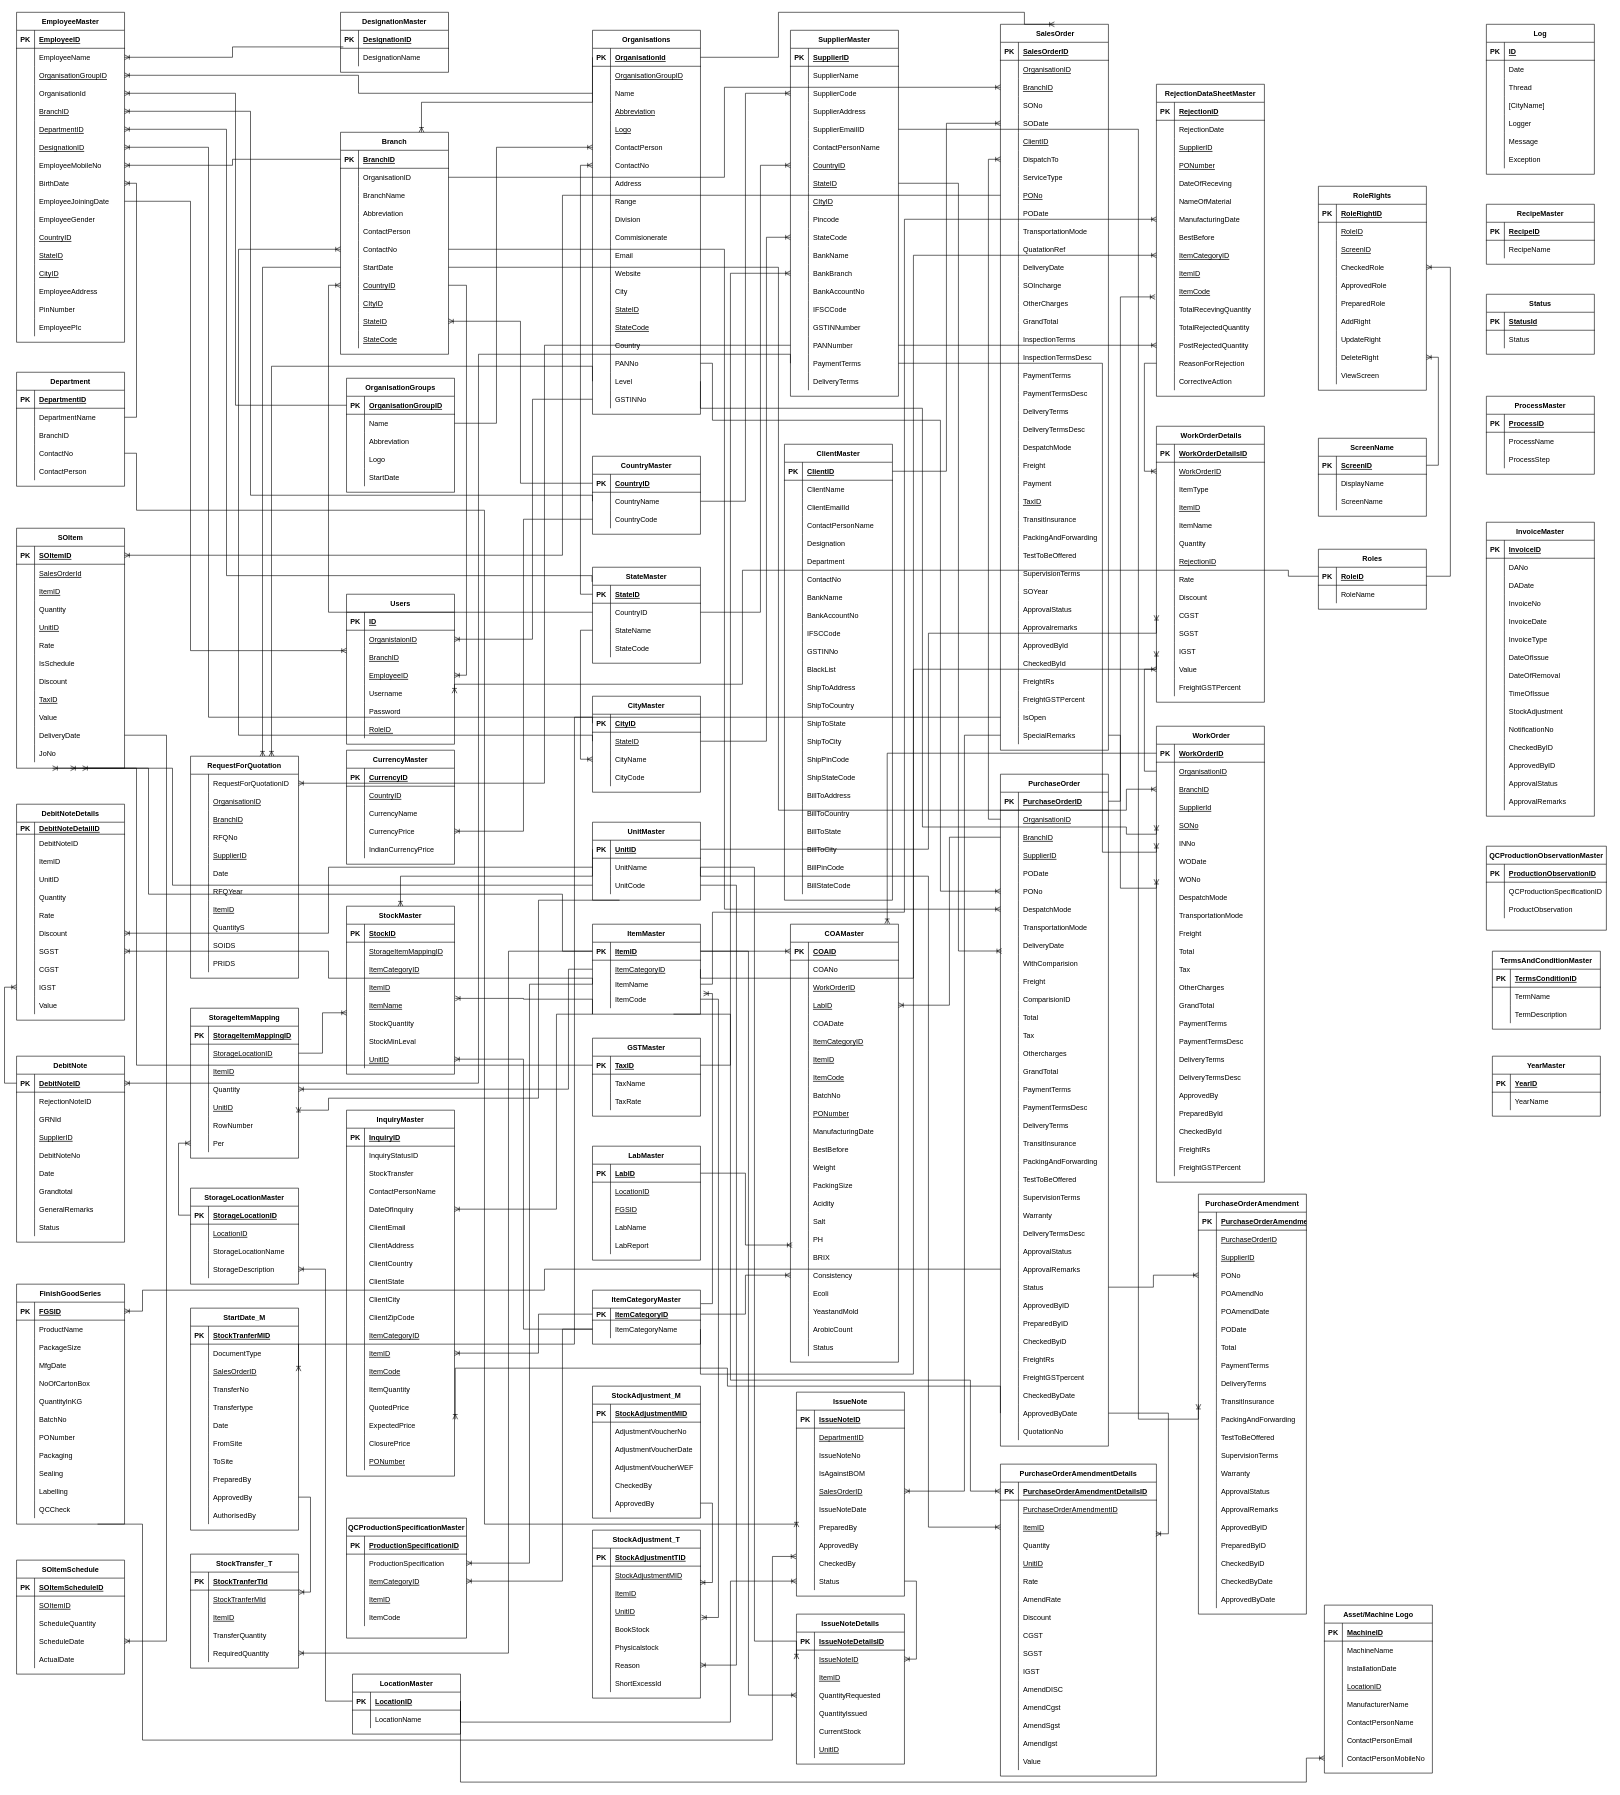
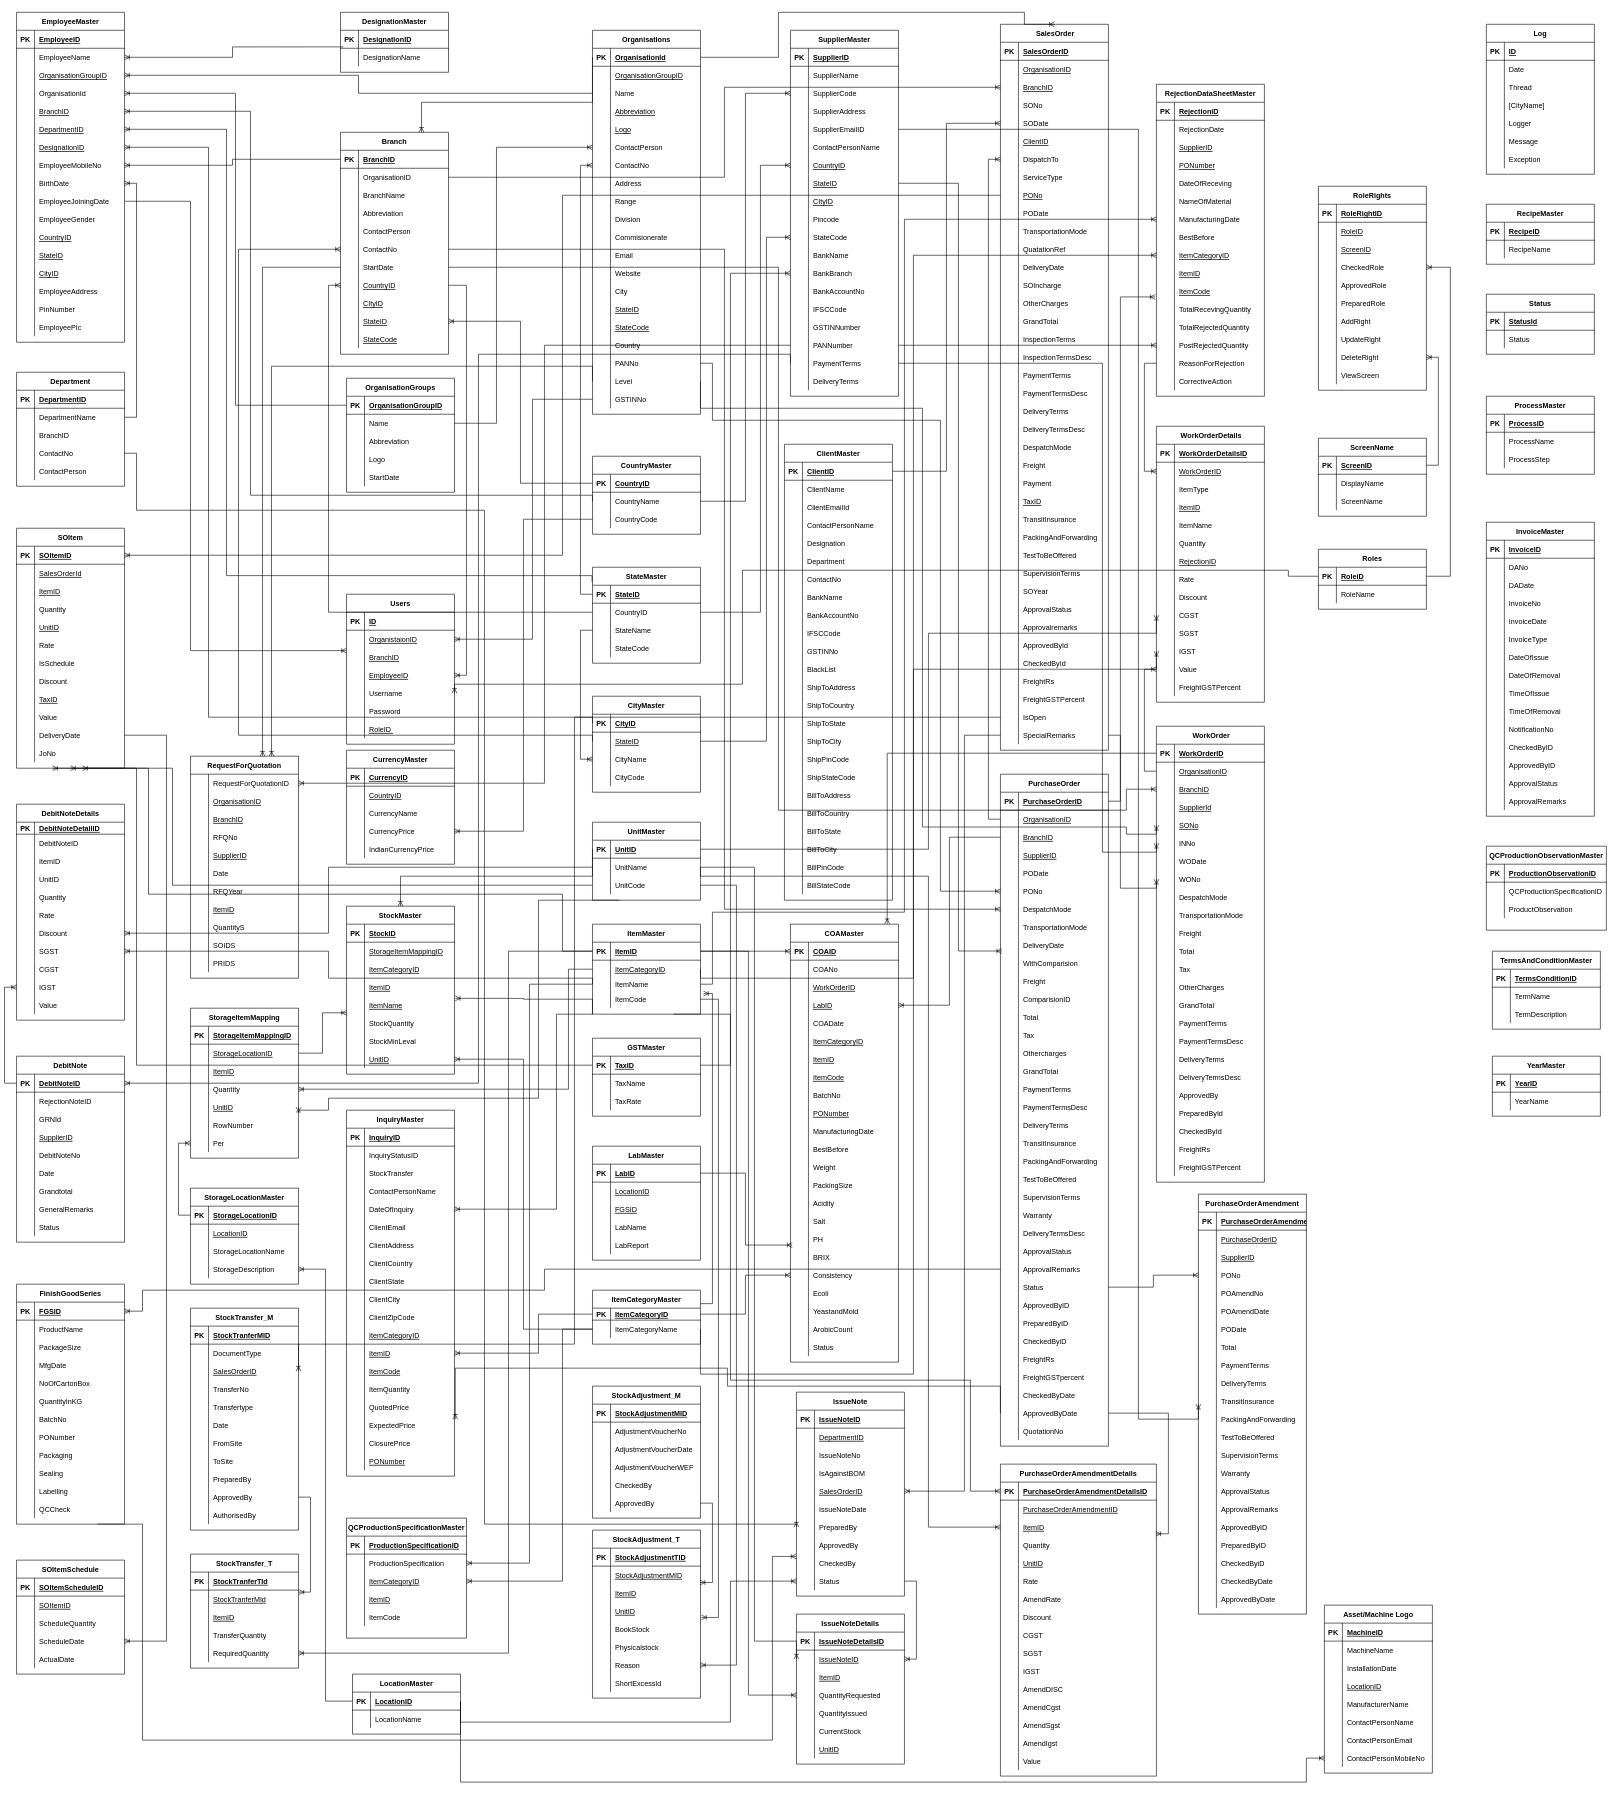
(1539, 712) -> (1533, 712)
(244, 1318) -> (244, 1318)
